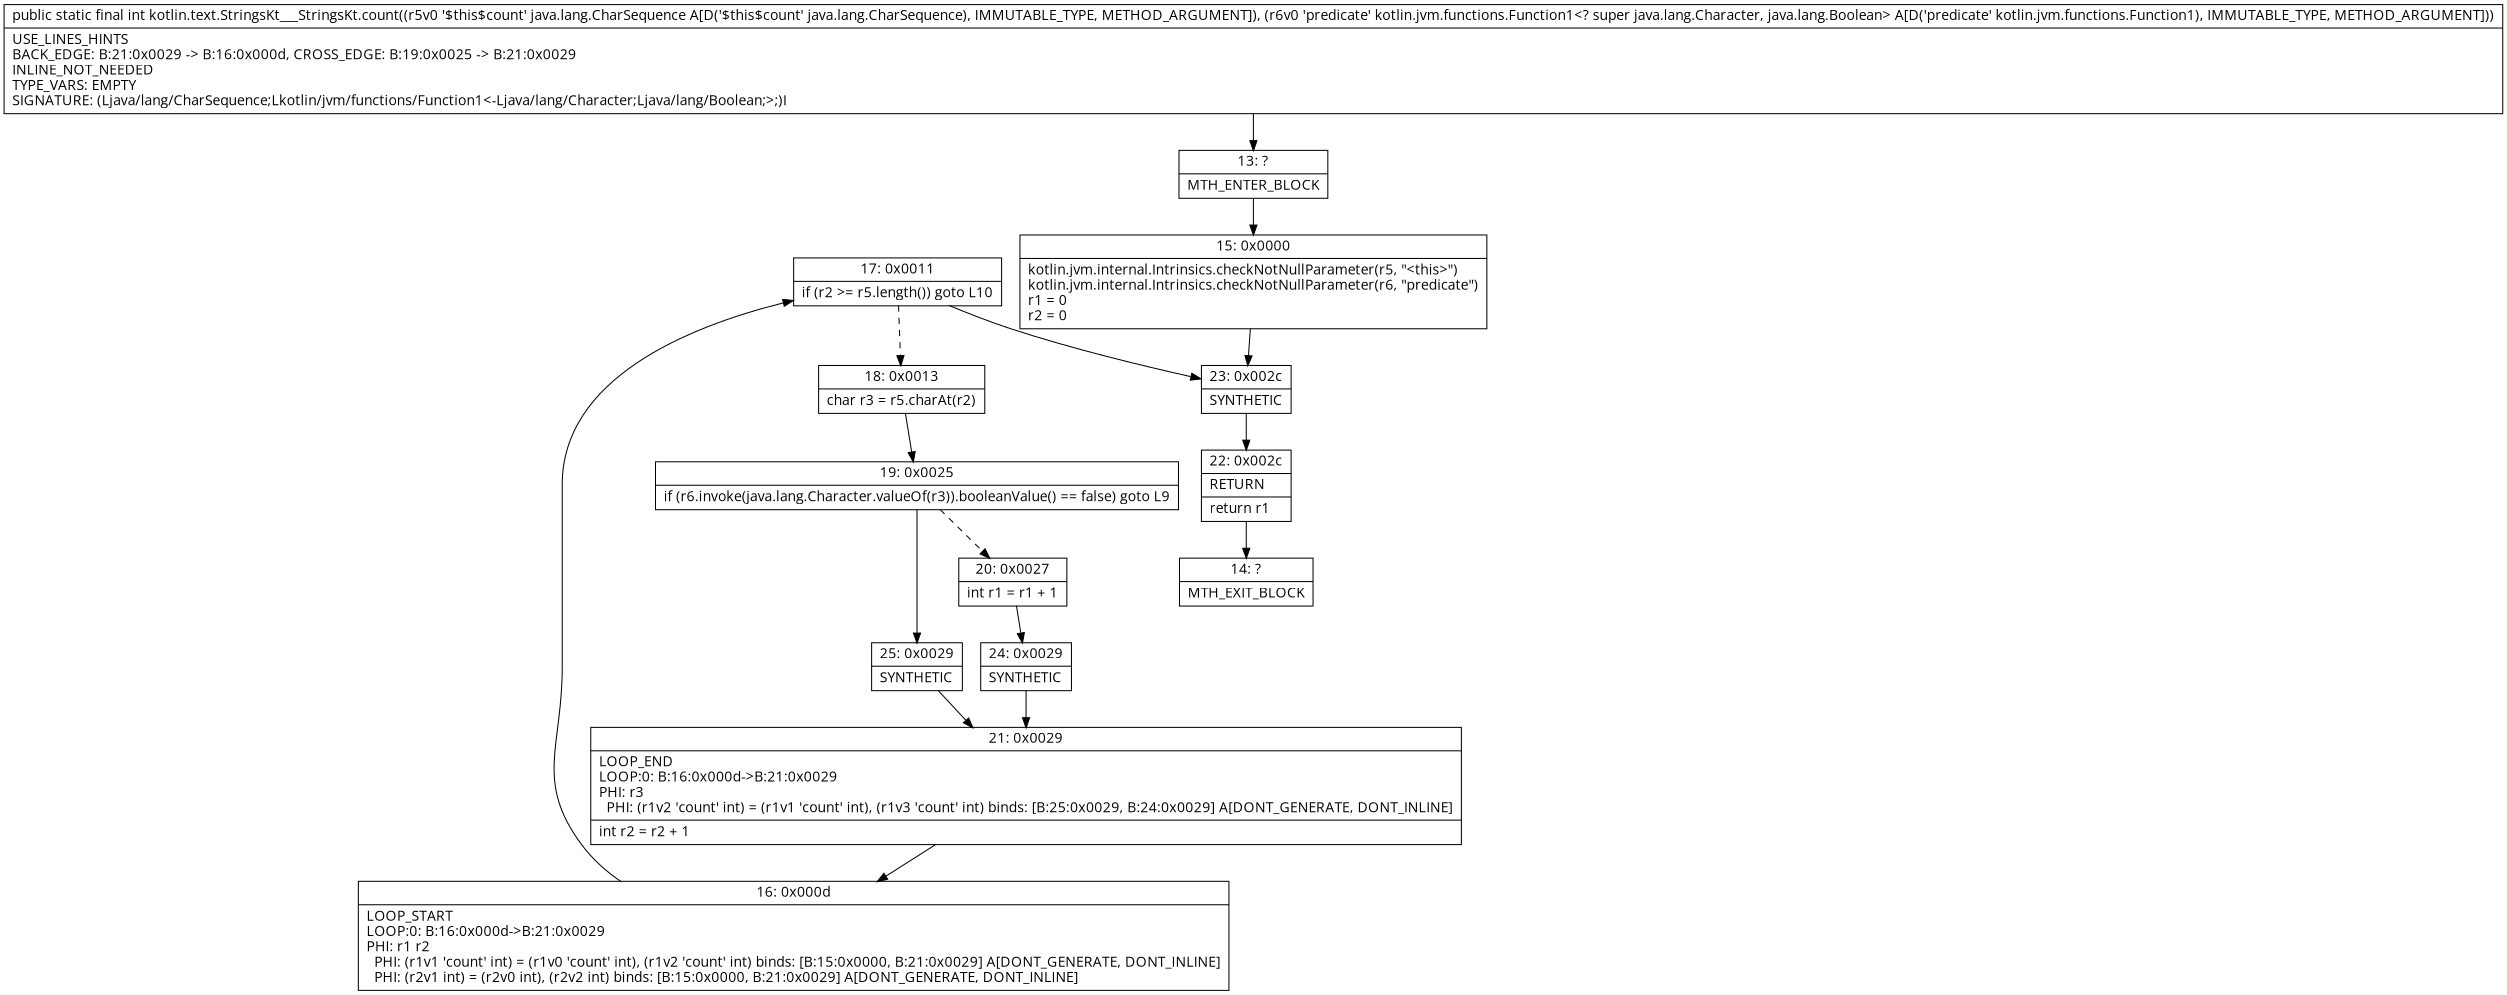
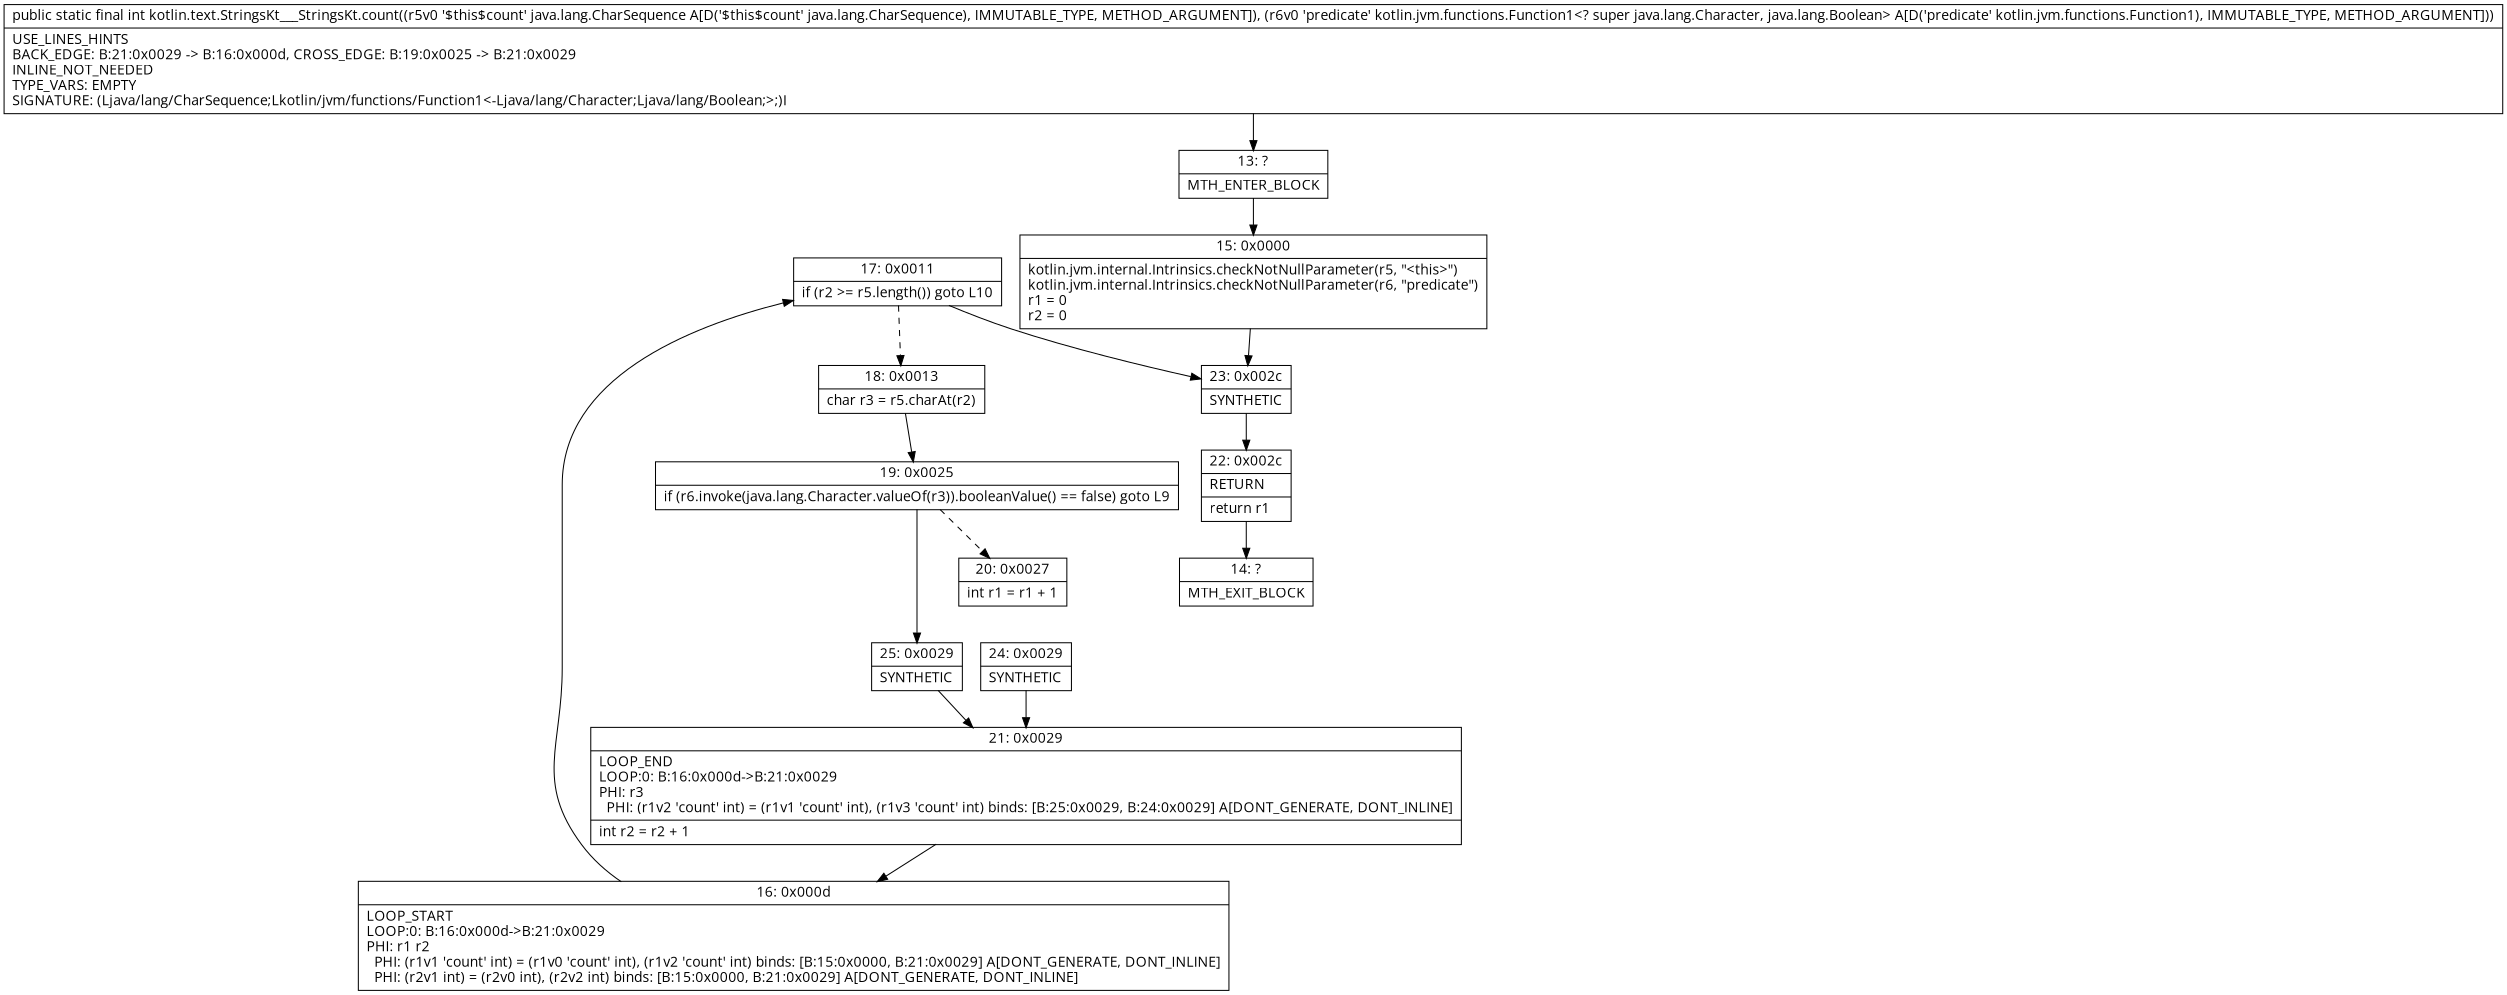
(1019, 619) -> none
